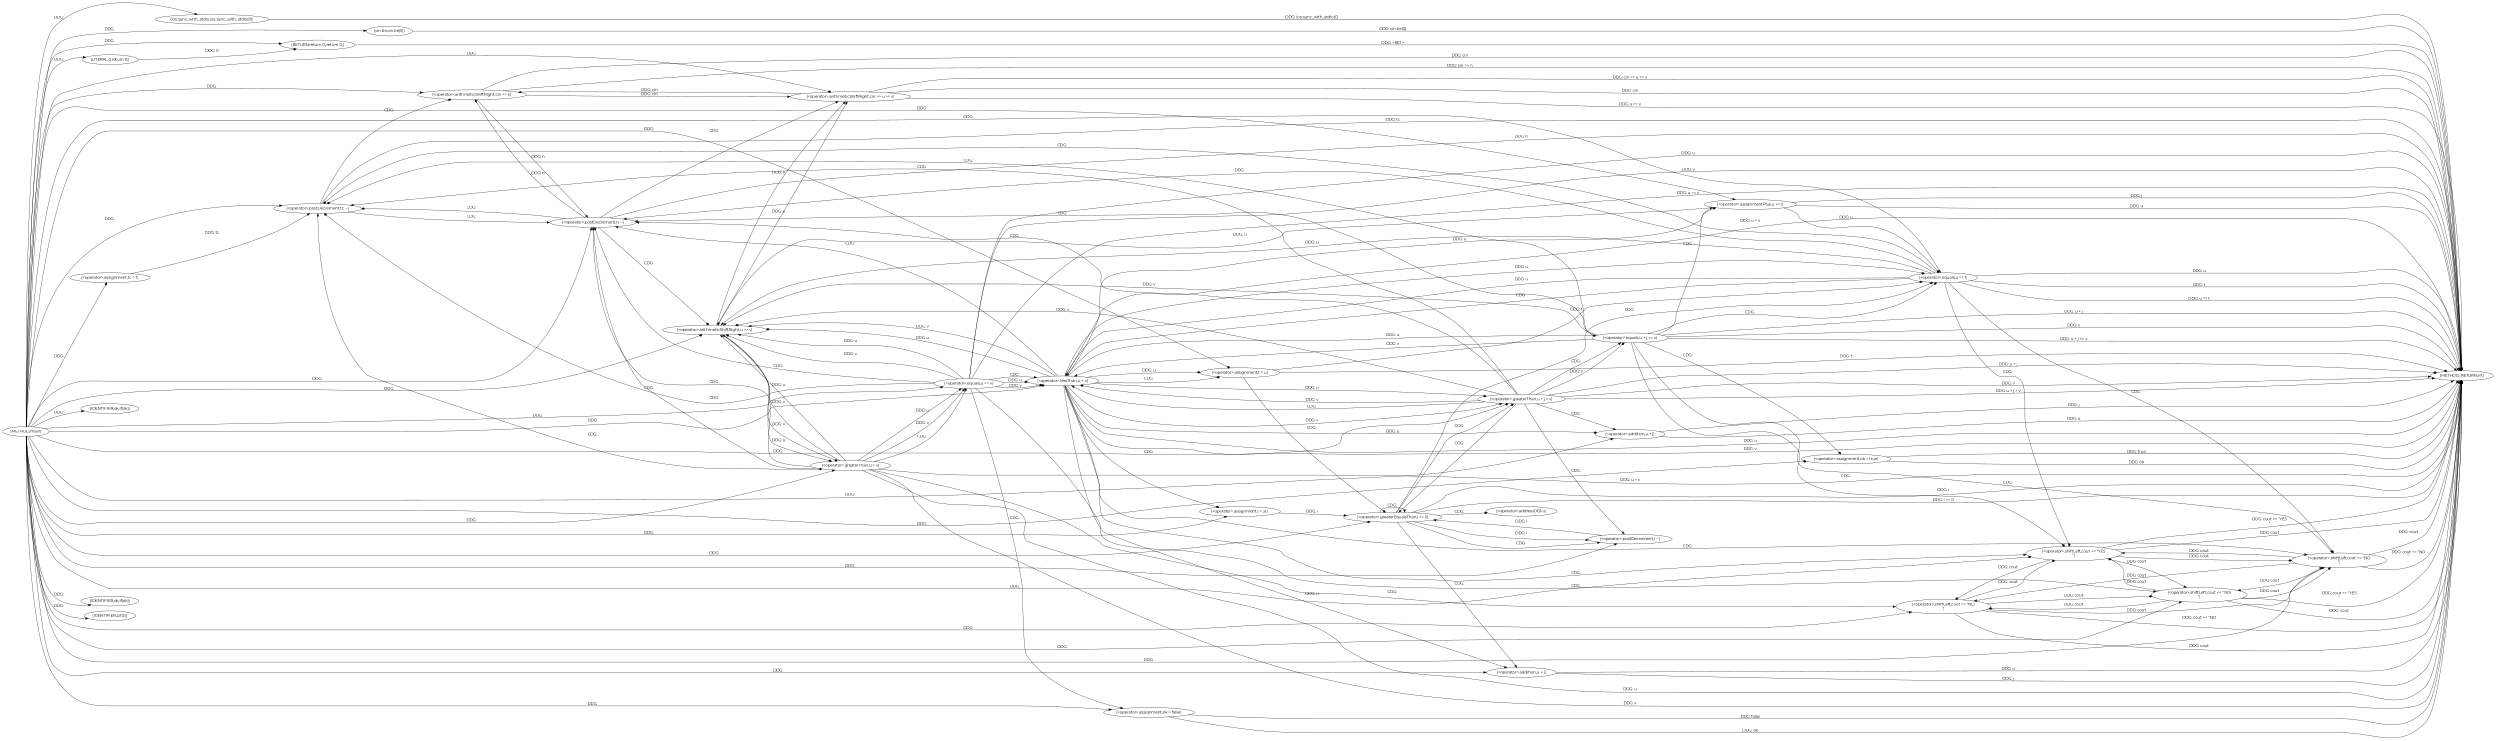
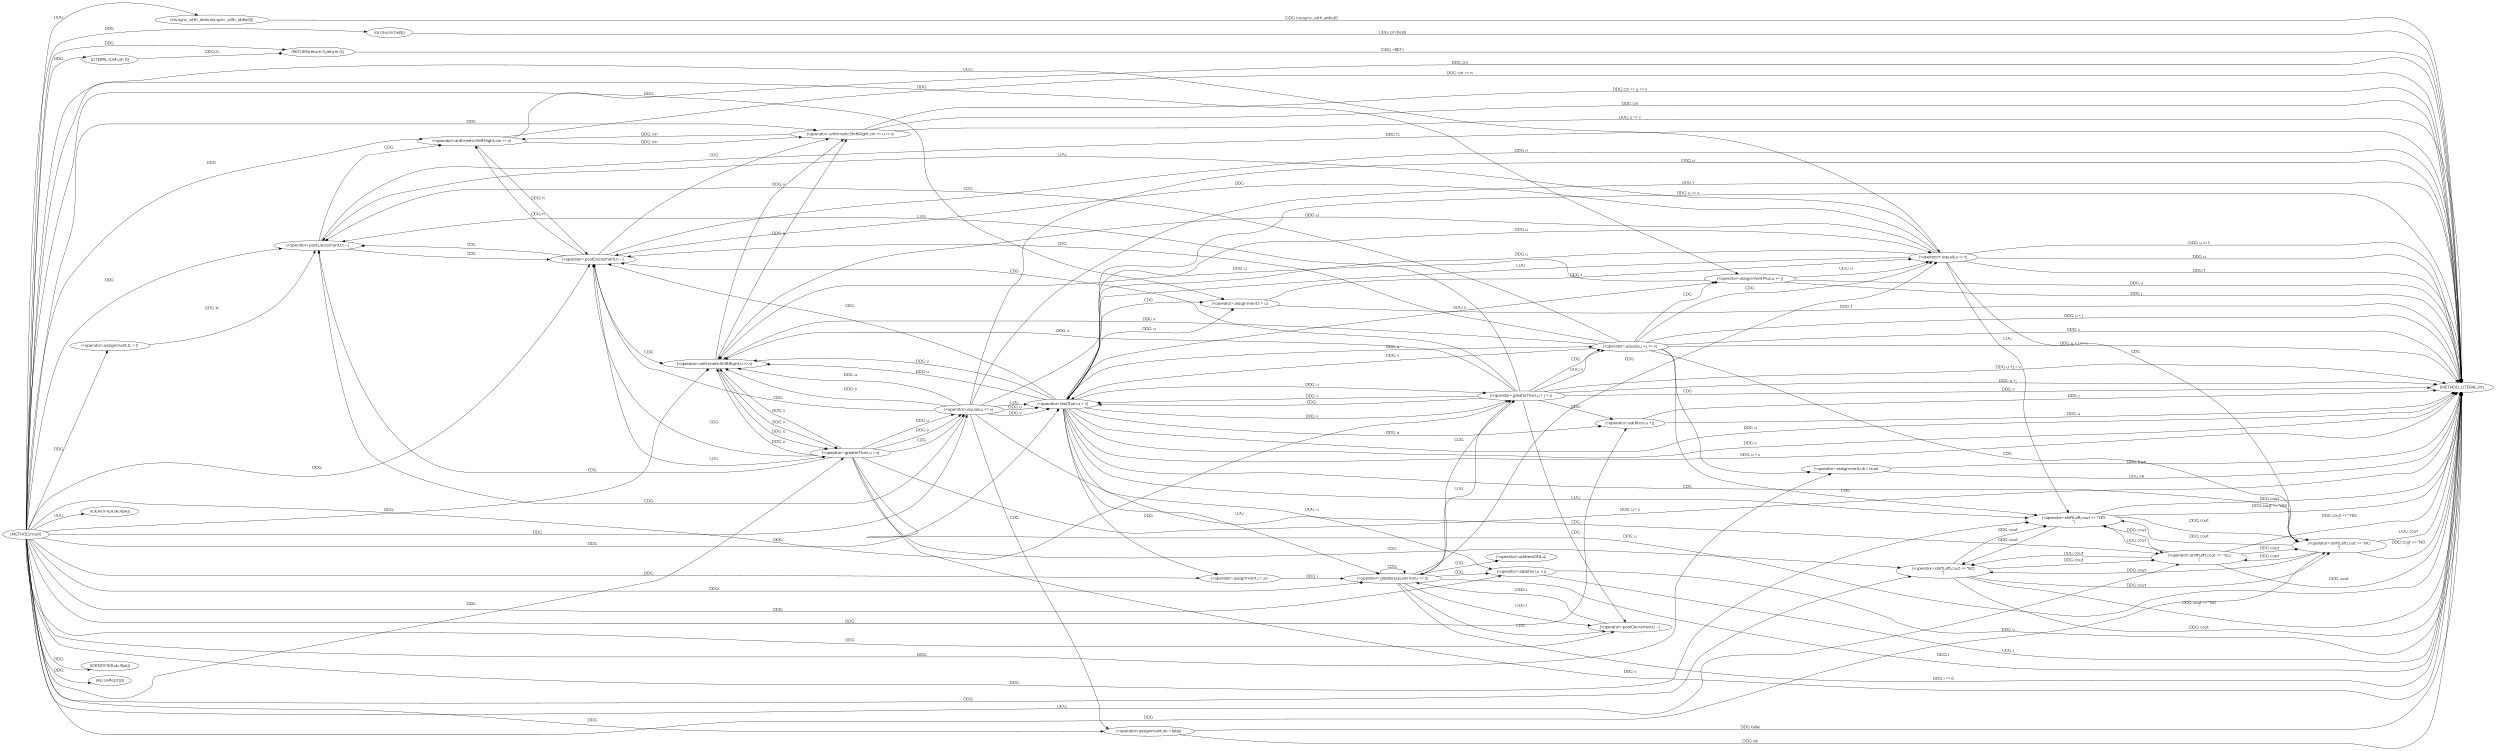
(2462, 376) -> (2462, 387)
(1303, 447) -> (1191, 514)
(110, 616) -> (110, 681)
